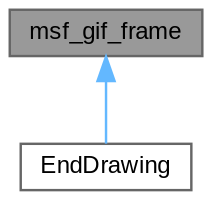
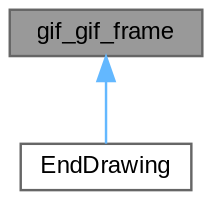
(106, 33) -> (106, 33)
